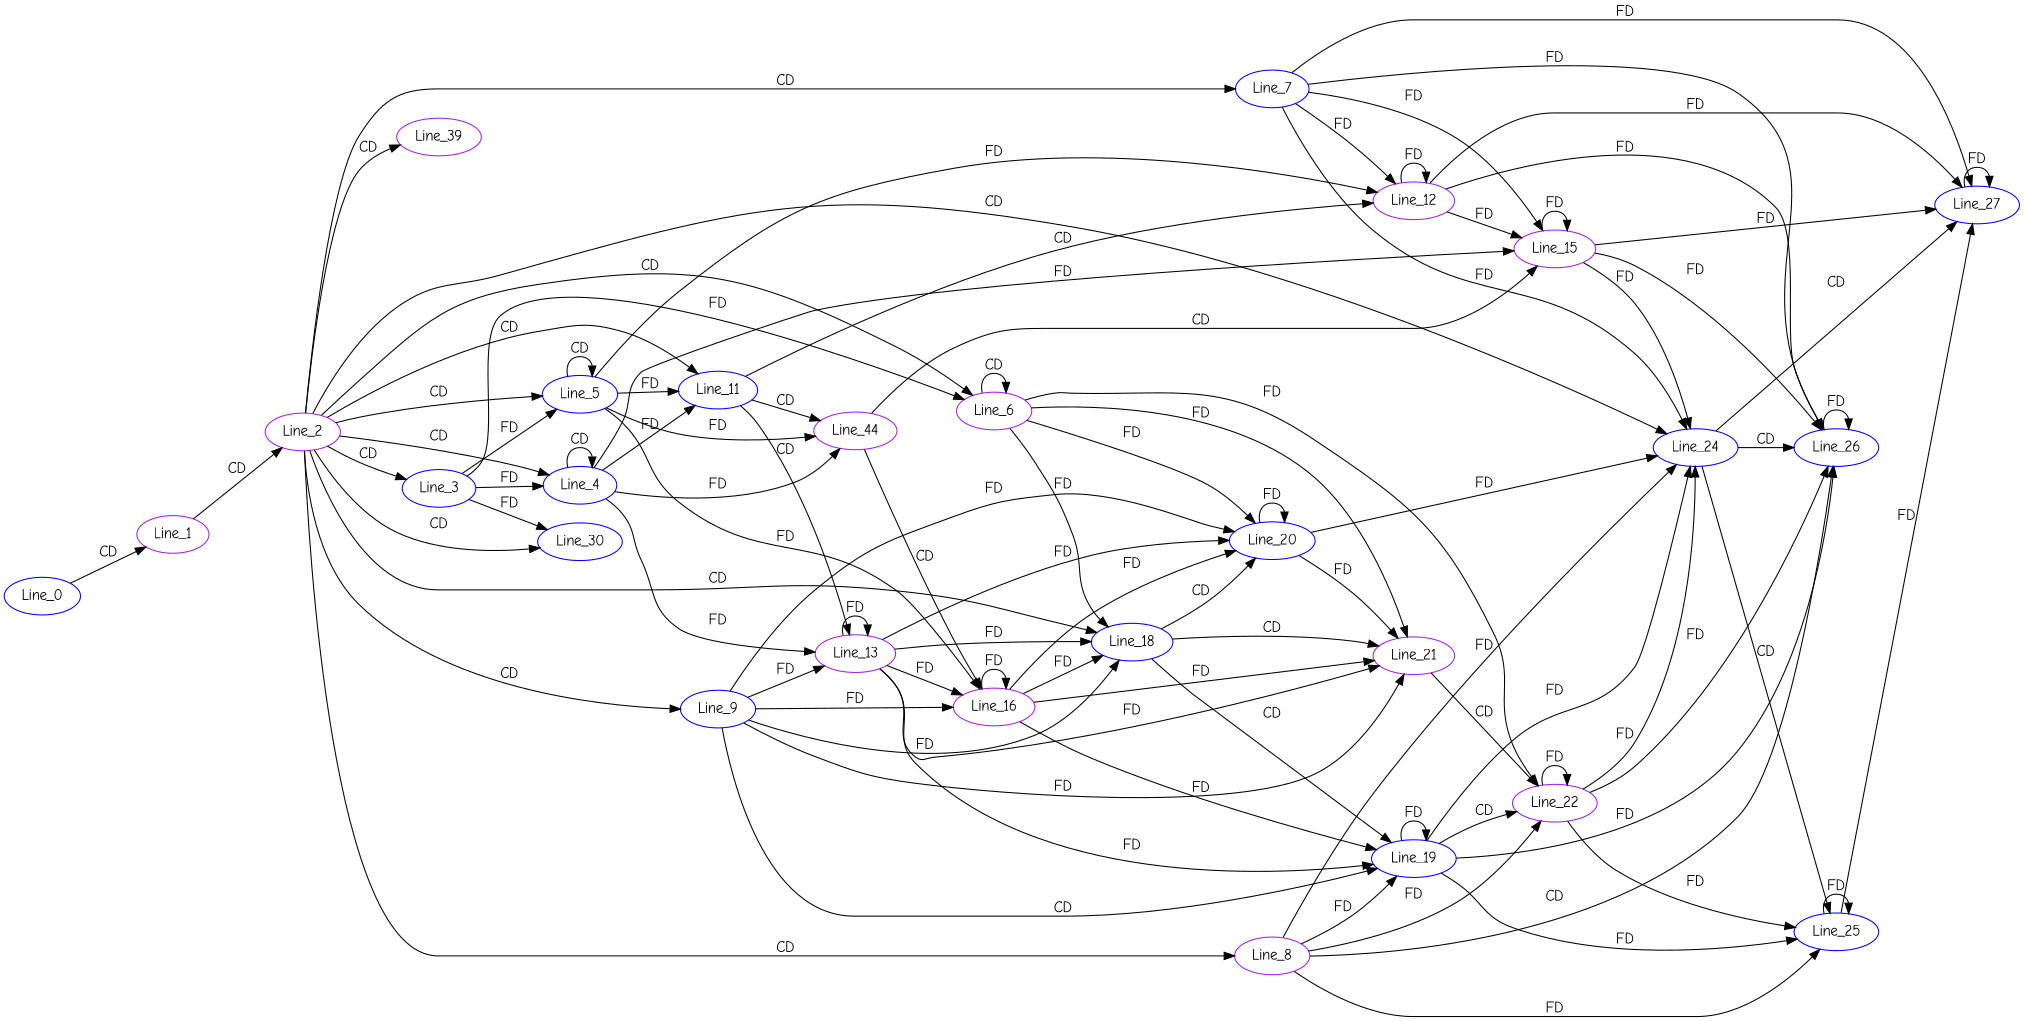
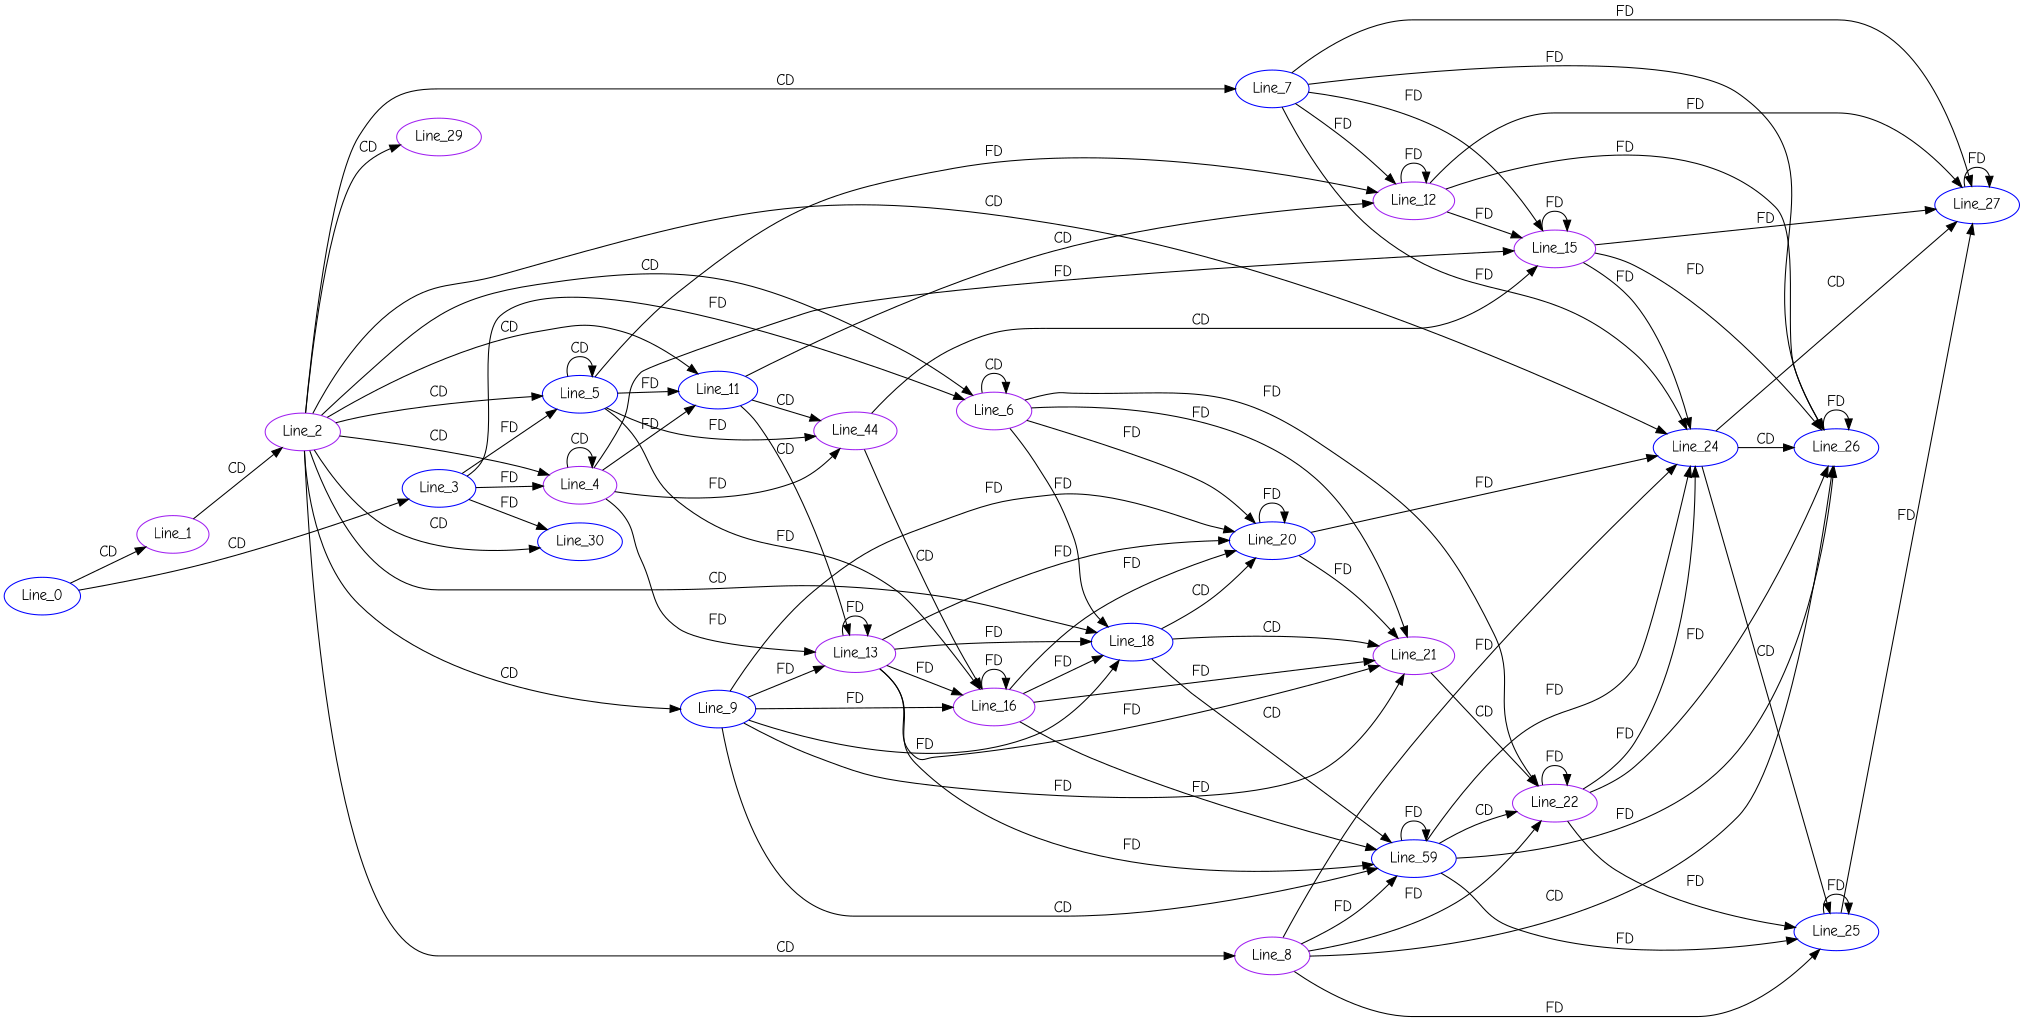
(439, 137) -> (439, 137)
(361, 463) -> (241, 554)
(580, 485) -> (580, 485)
(1414, 859) -> (1414, 859)
